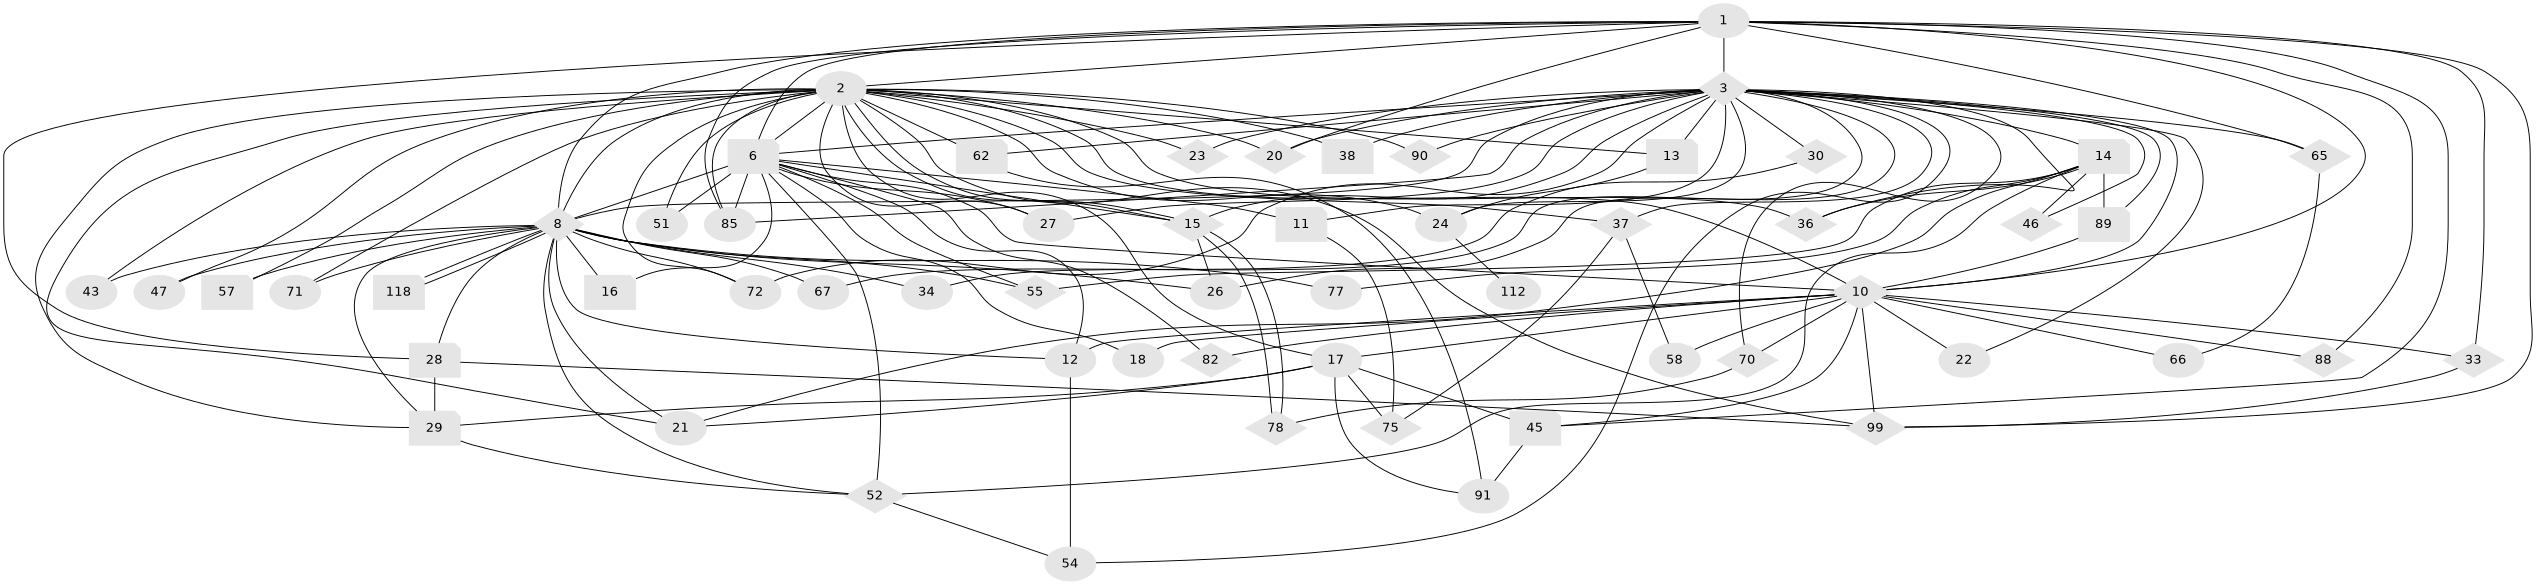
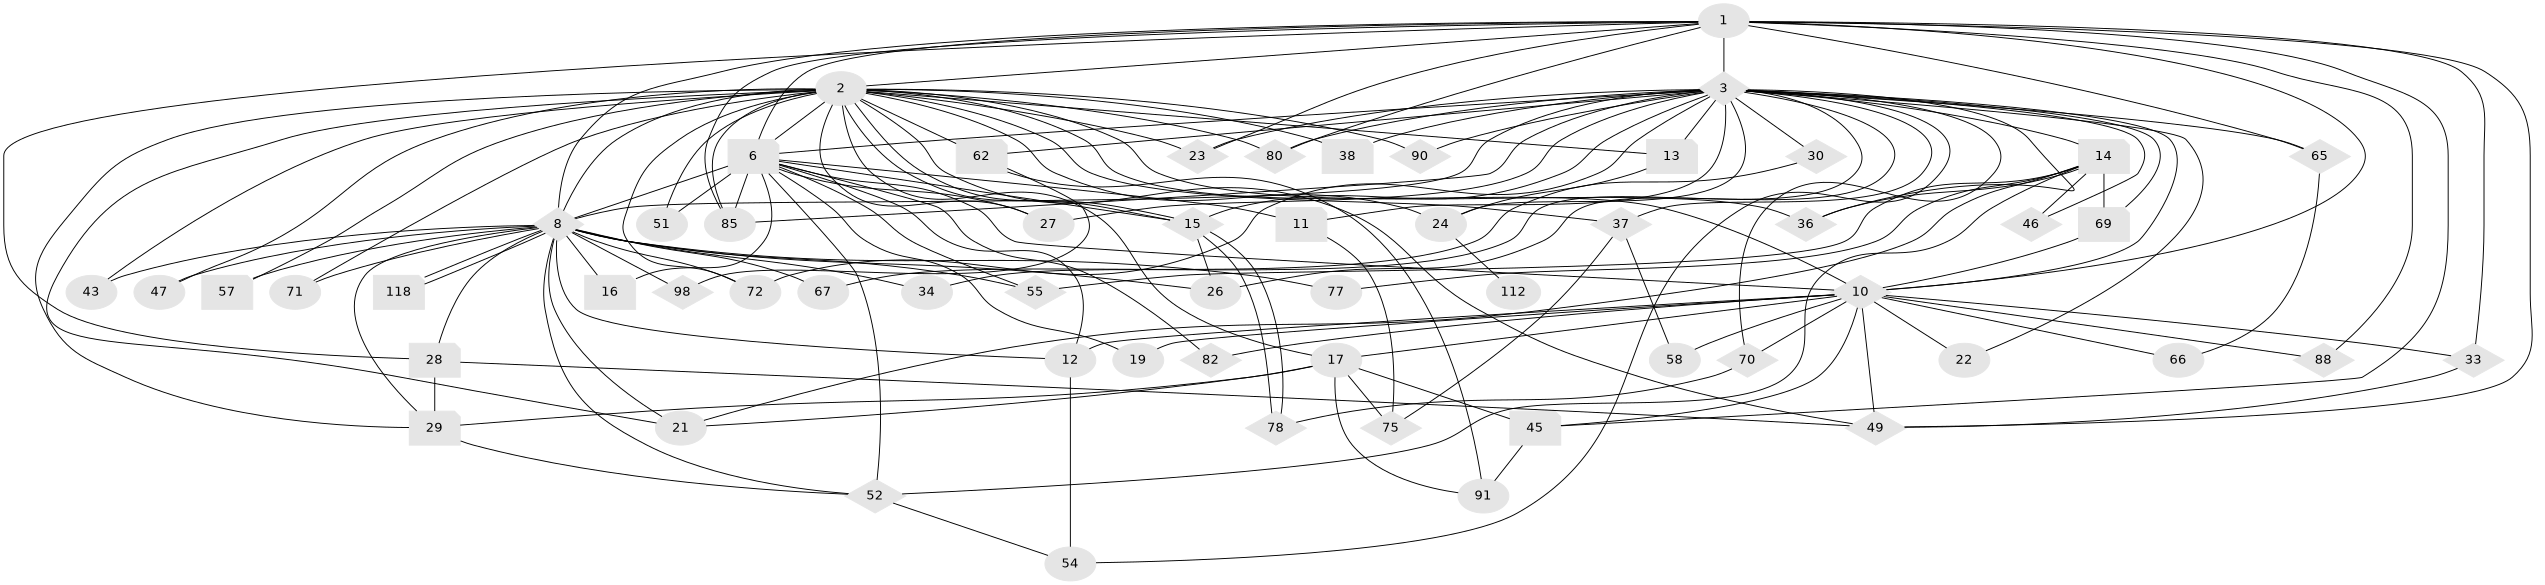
none -> (1451, 64)
(1275, 157) -> (1275, 157)
(2104, 224) -> (2104, 224)
none -> (683, 292)
(1138, 360) -> (1138, 360)
(1876, 428) -> (1876, 428)
